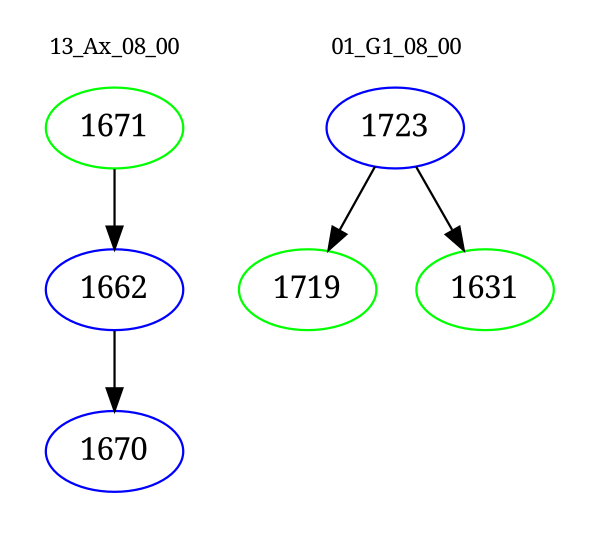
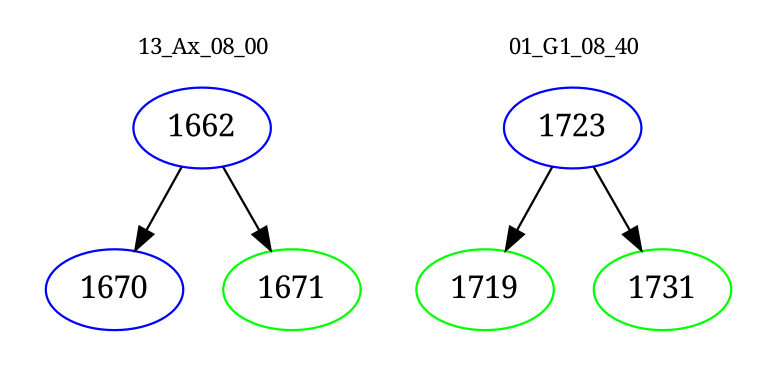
(396, 48) -> (574, 48)
(115, 198) -> (241, 198)
(485, 290) -> (663, 290)
